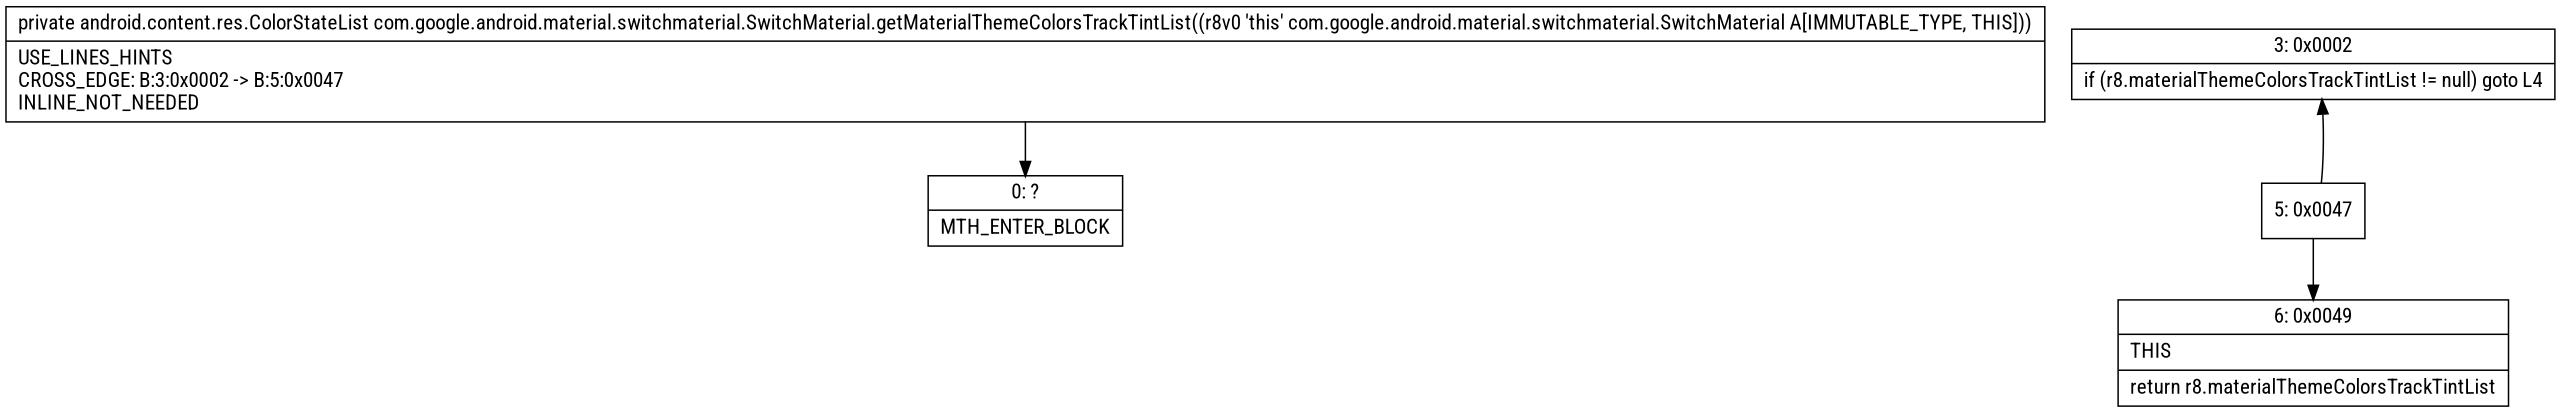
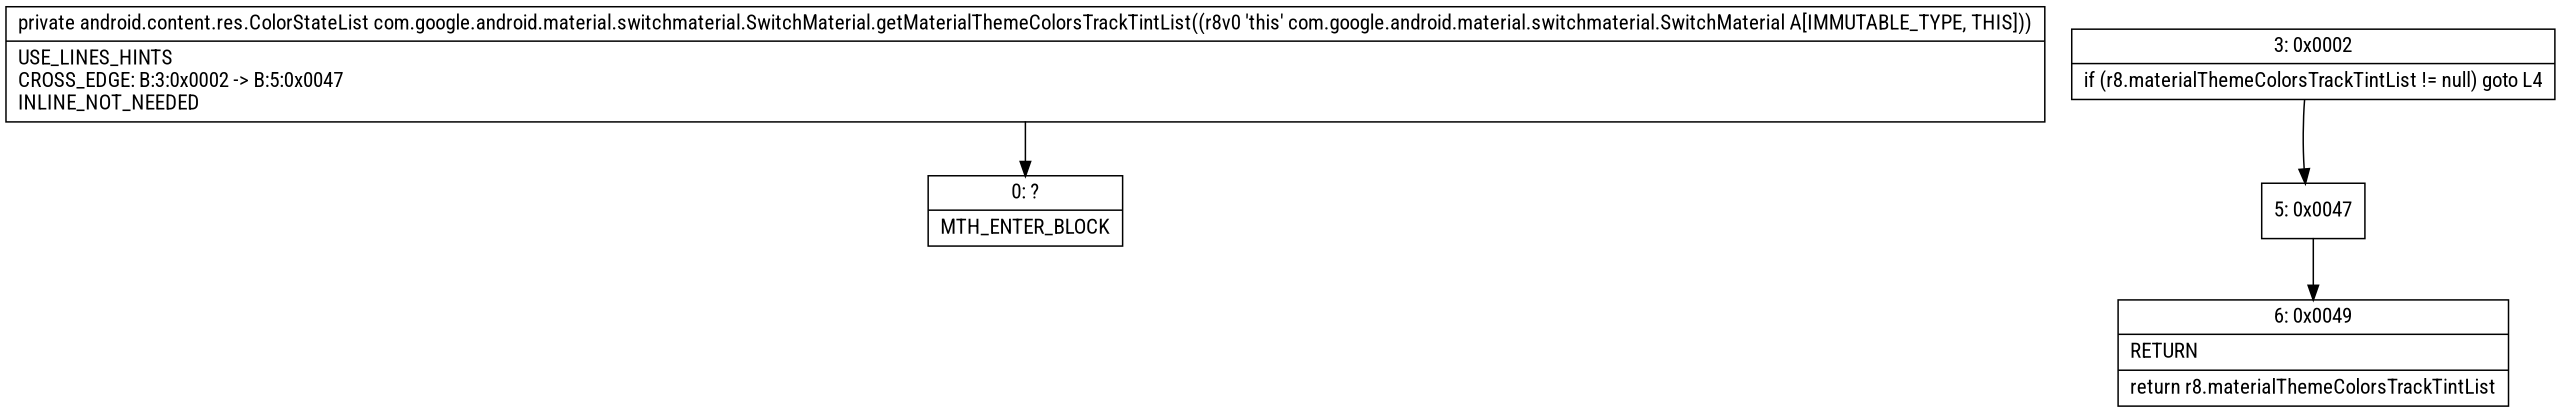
(2323, 149) -> (2303, 134)
(2151, 352) -> (2164, 352)
